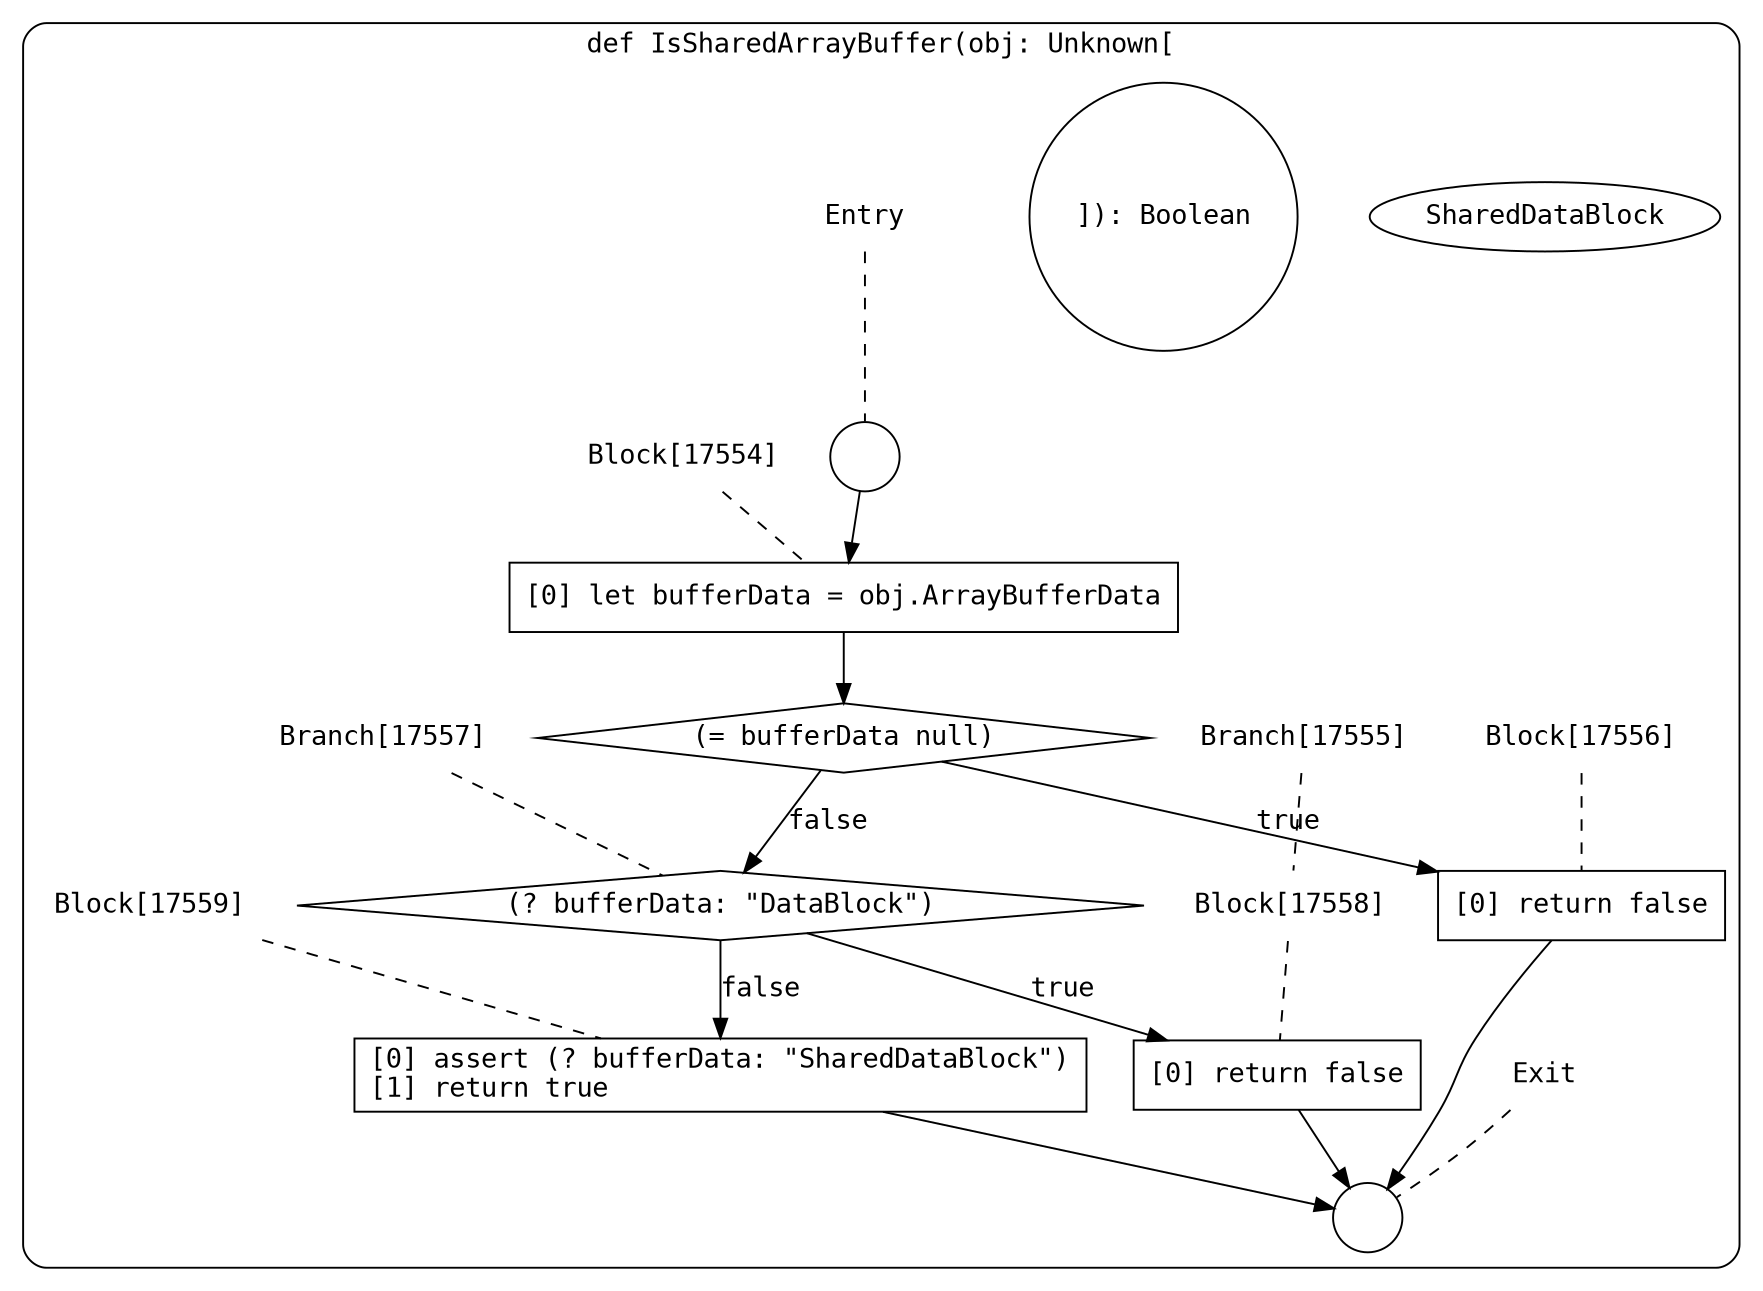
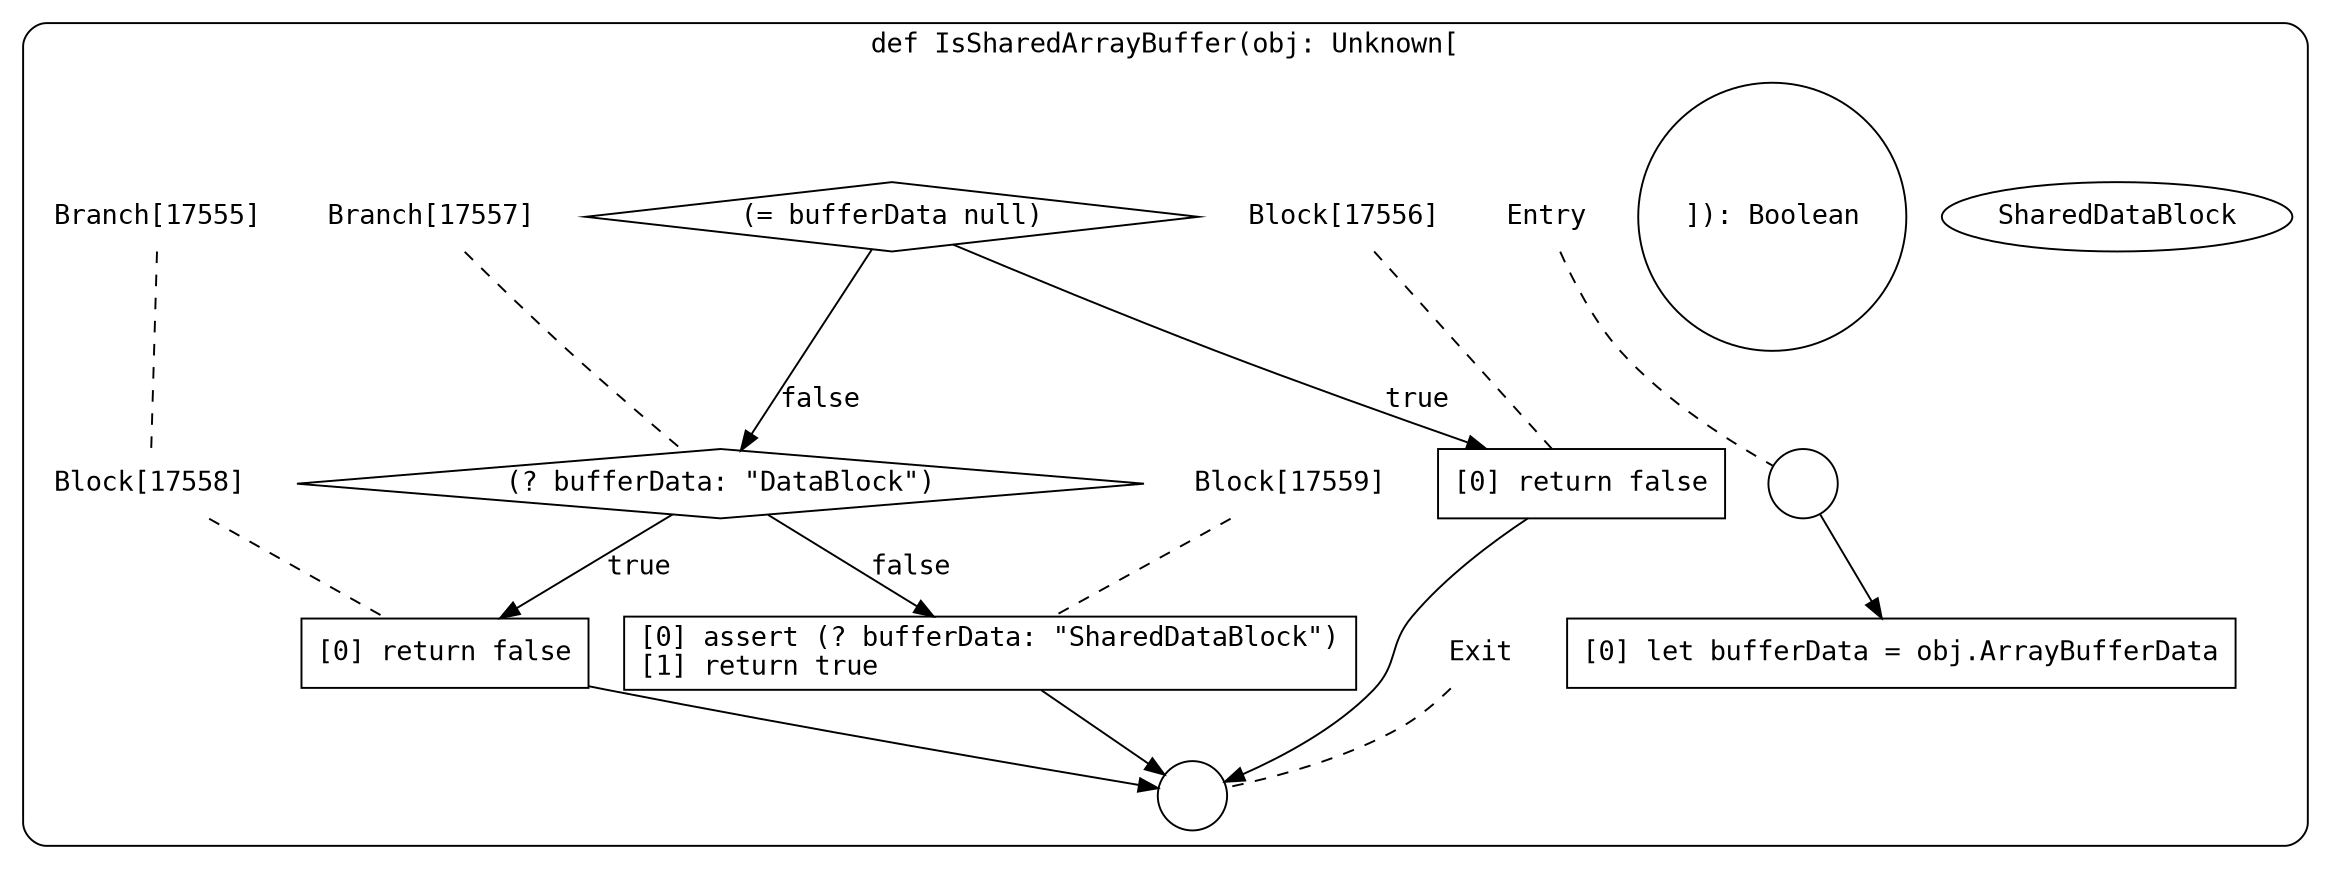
(684, 457) -> none
(844, 658) -> none
